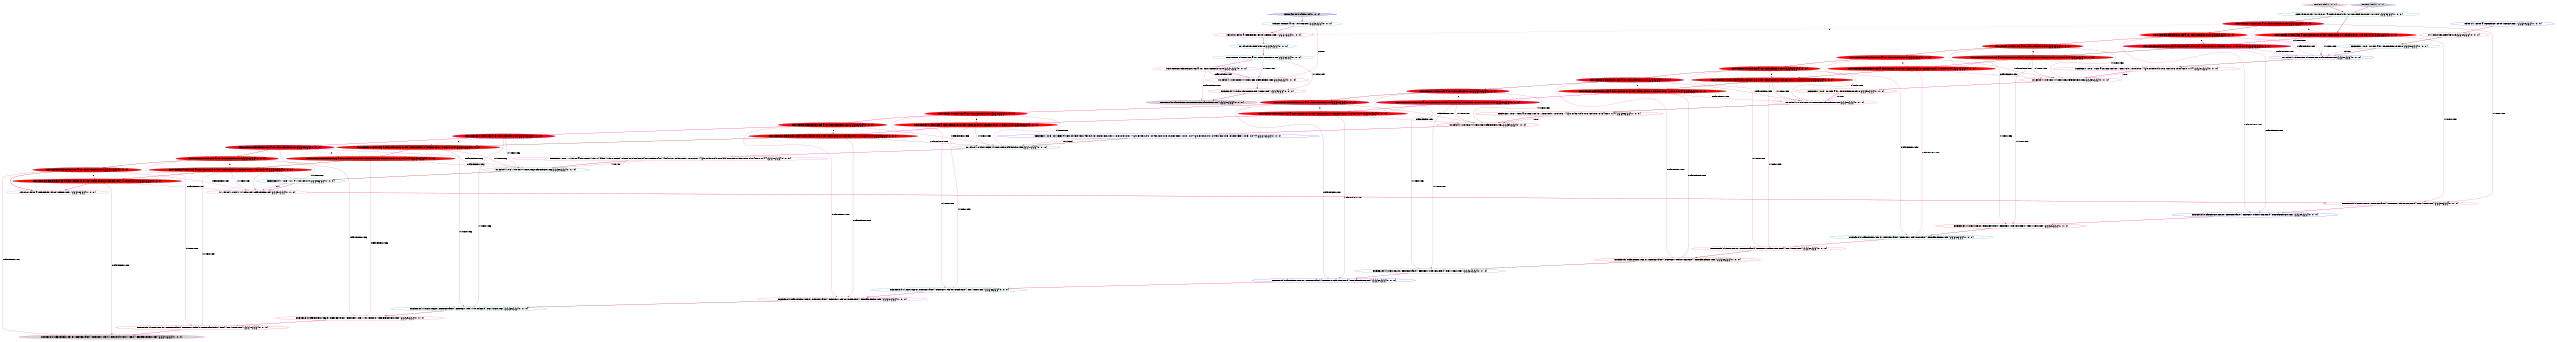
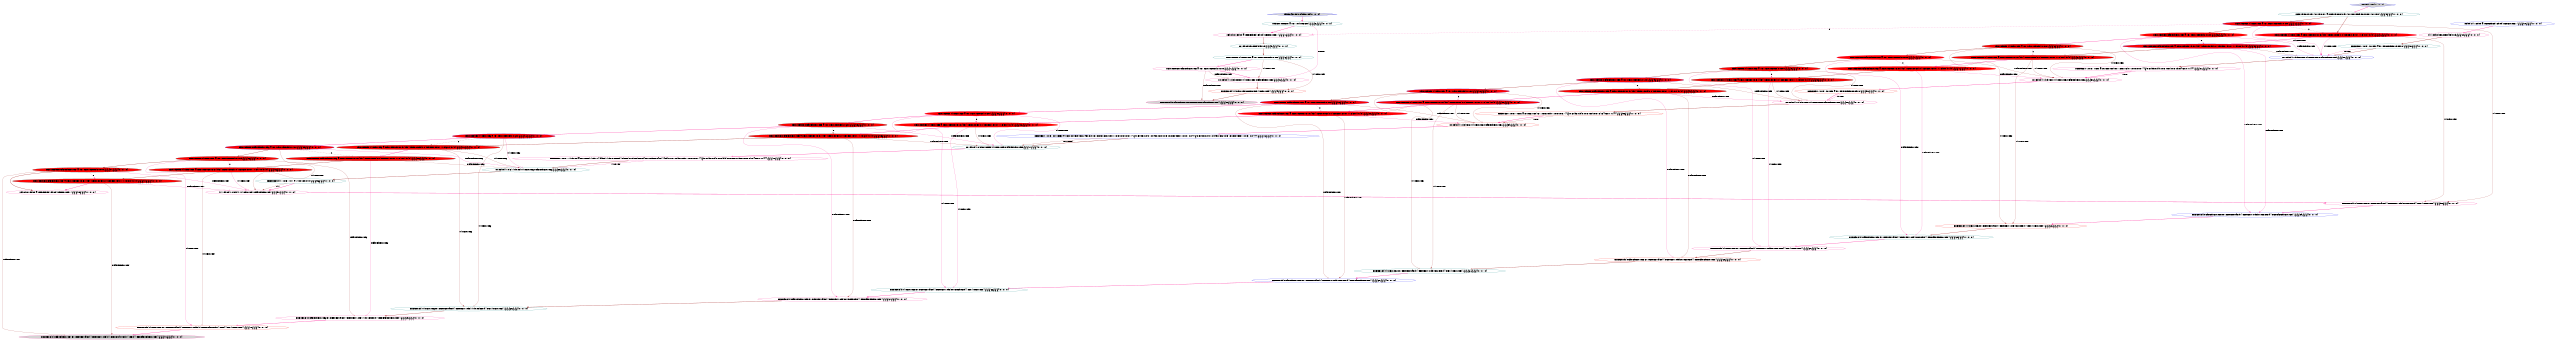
(2325, 5) -> none
